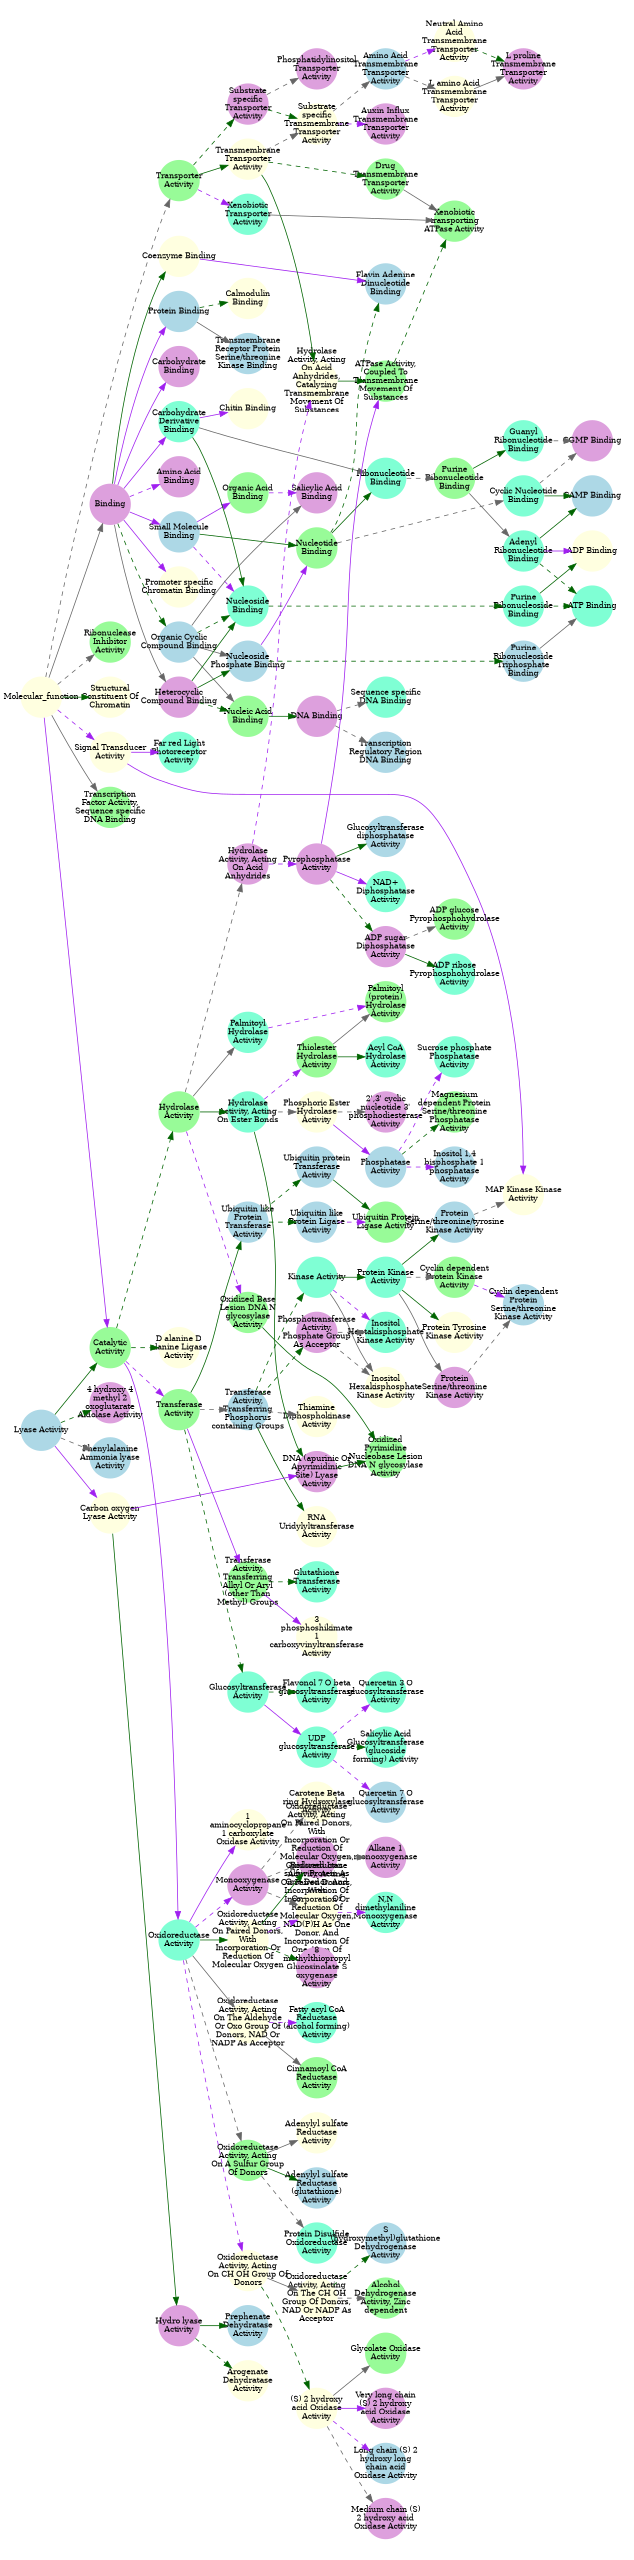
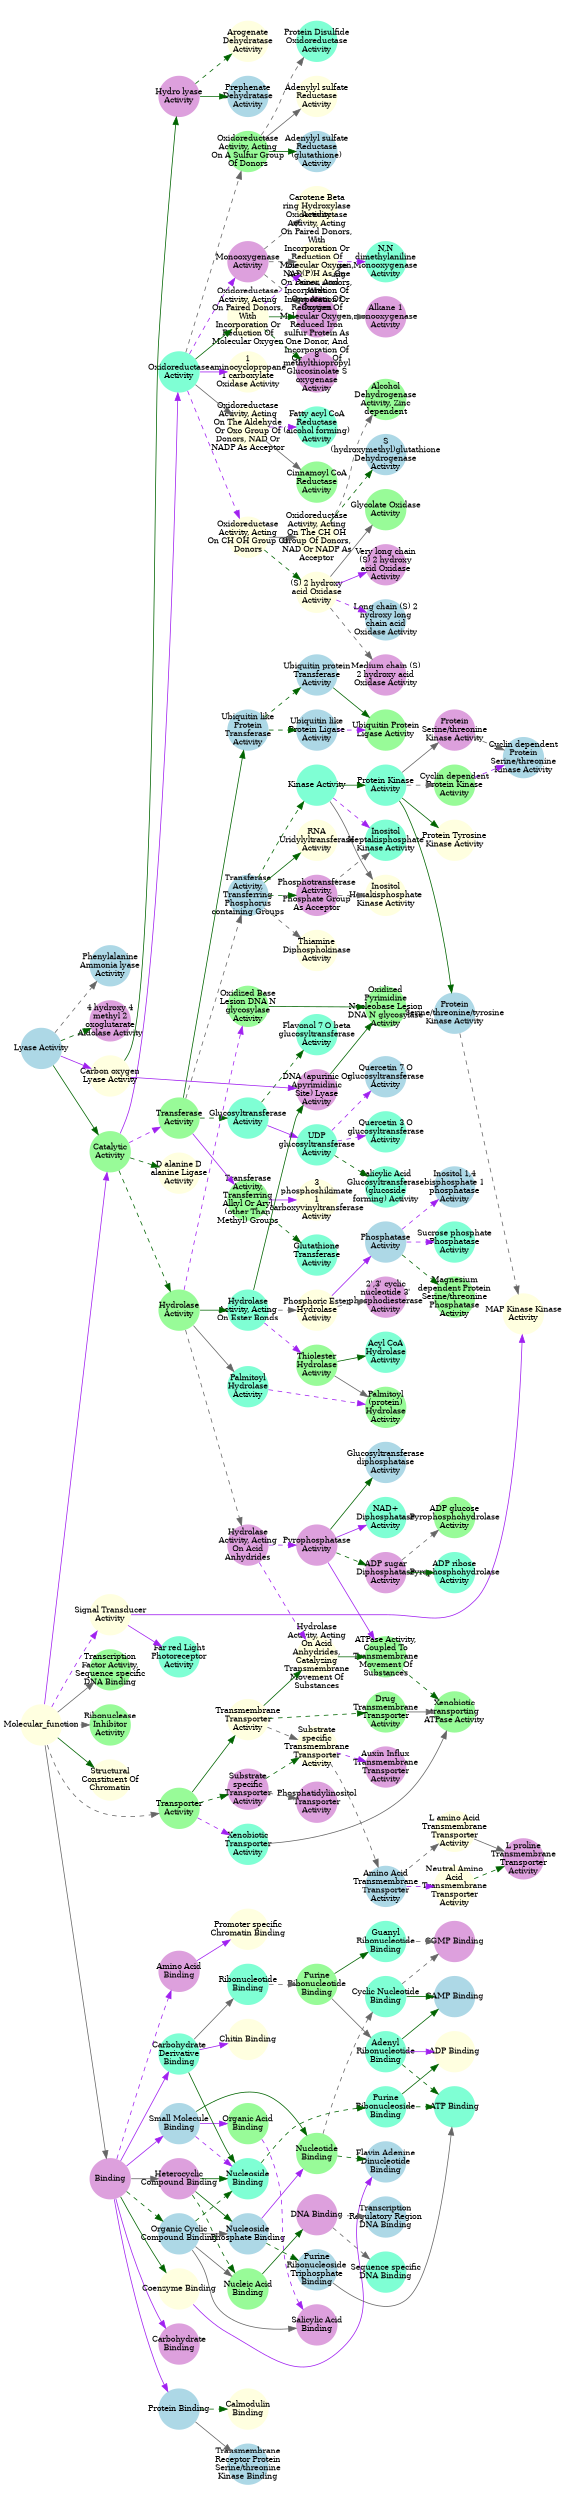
(349, 516) -> none
(142, 543) -> (210, 1952)
